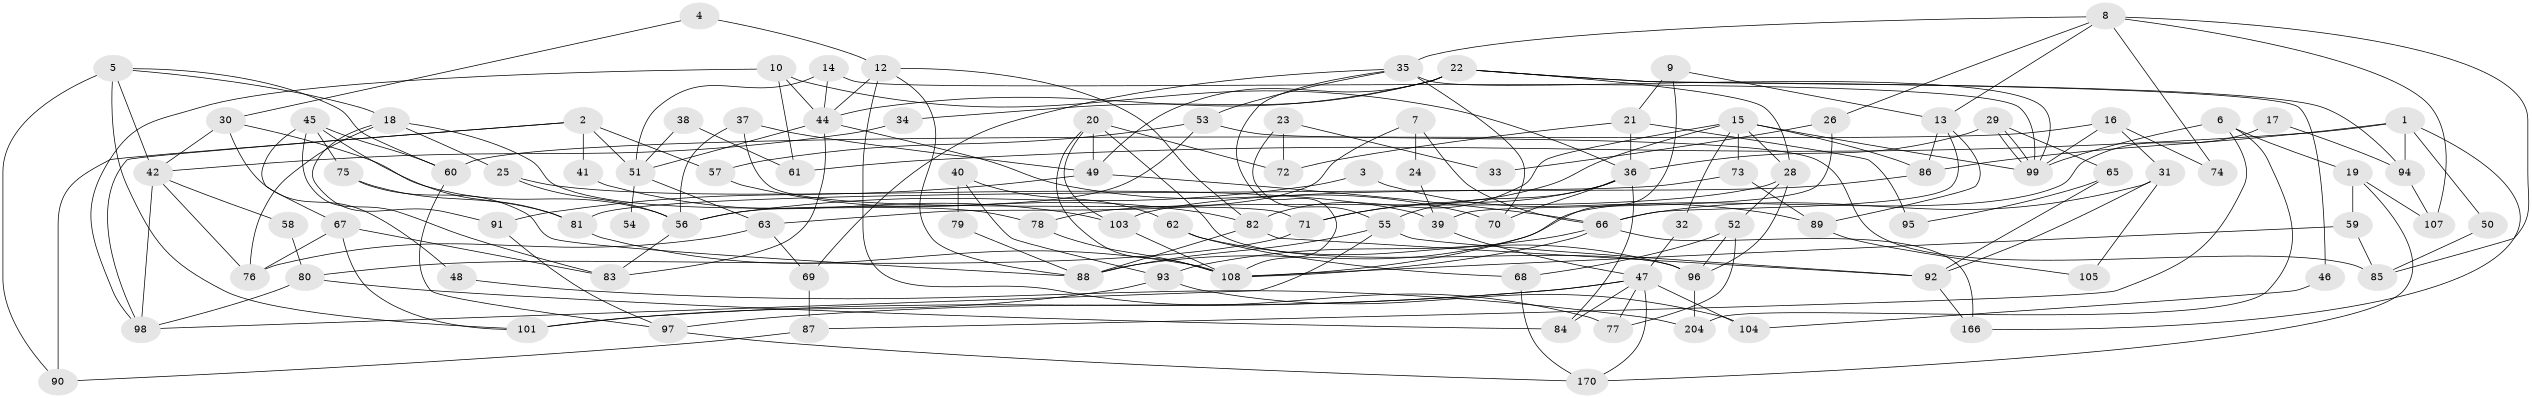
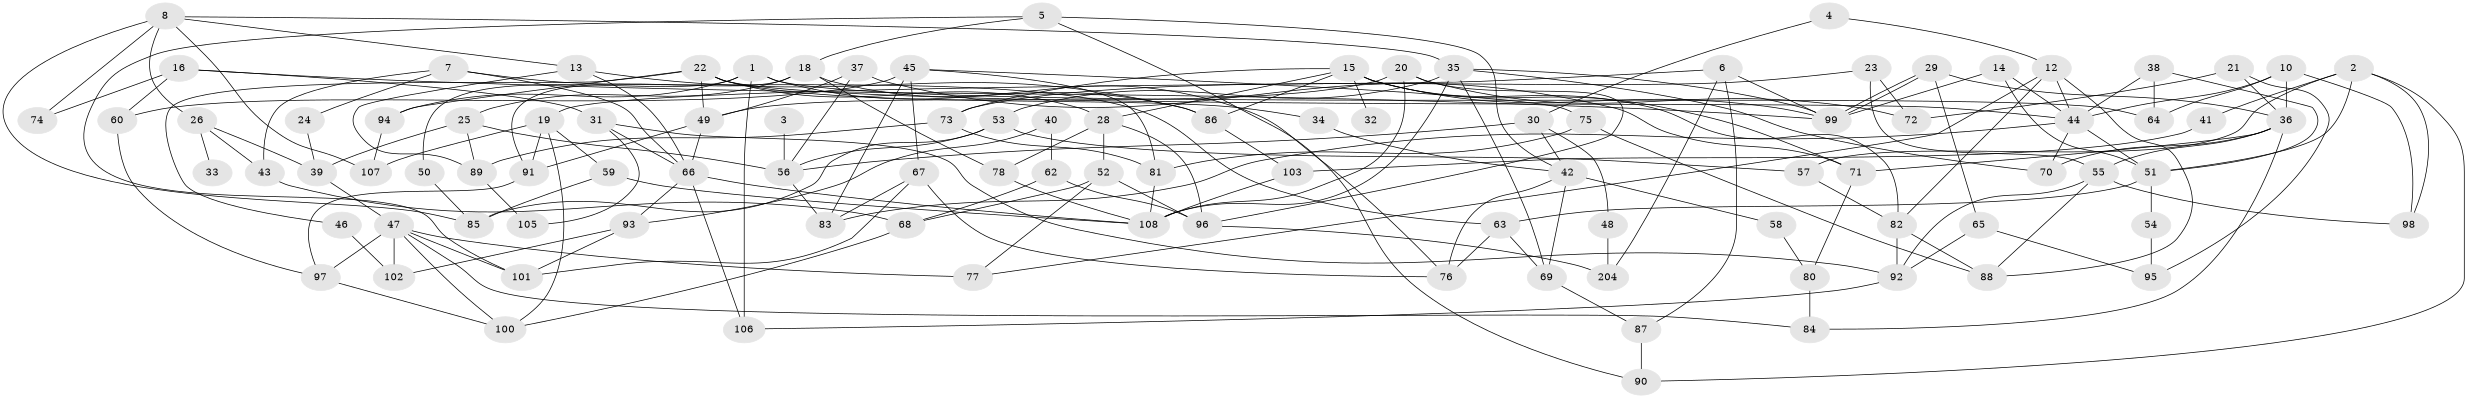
(1671, 68) -> none
(254, 80) -> none
none -> (2105, 100)
(2273, 121) -> none
none -> (537, 147)
(1420, 154) -> (1518, 84)
(1066, 162) -> none
none -> (265, 173)
(795, 173) -> (2154, 121)
(1588, 205) -> (471, 147)
(958, 225) -> none
(1667, 246) -> none
none -> (2151, 248)
(147, 251) -> (1557, 225)
(225, 307) -> none
(1749, 330) -> (394, 277)
(1971, 330) -> (744, 330)
(1587, 382) -> (505, 330)
